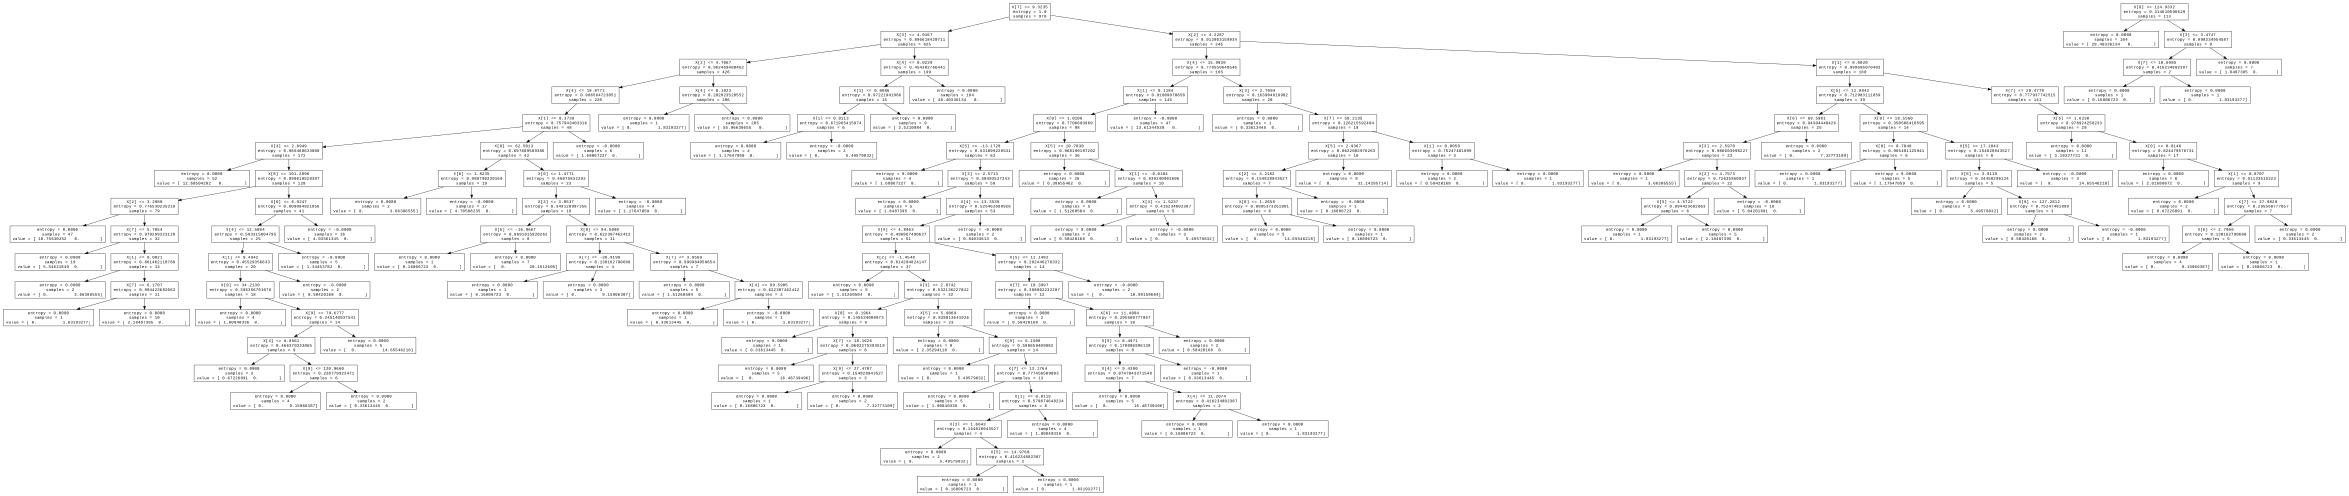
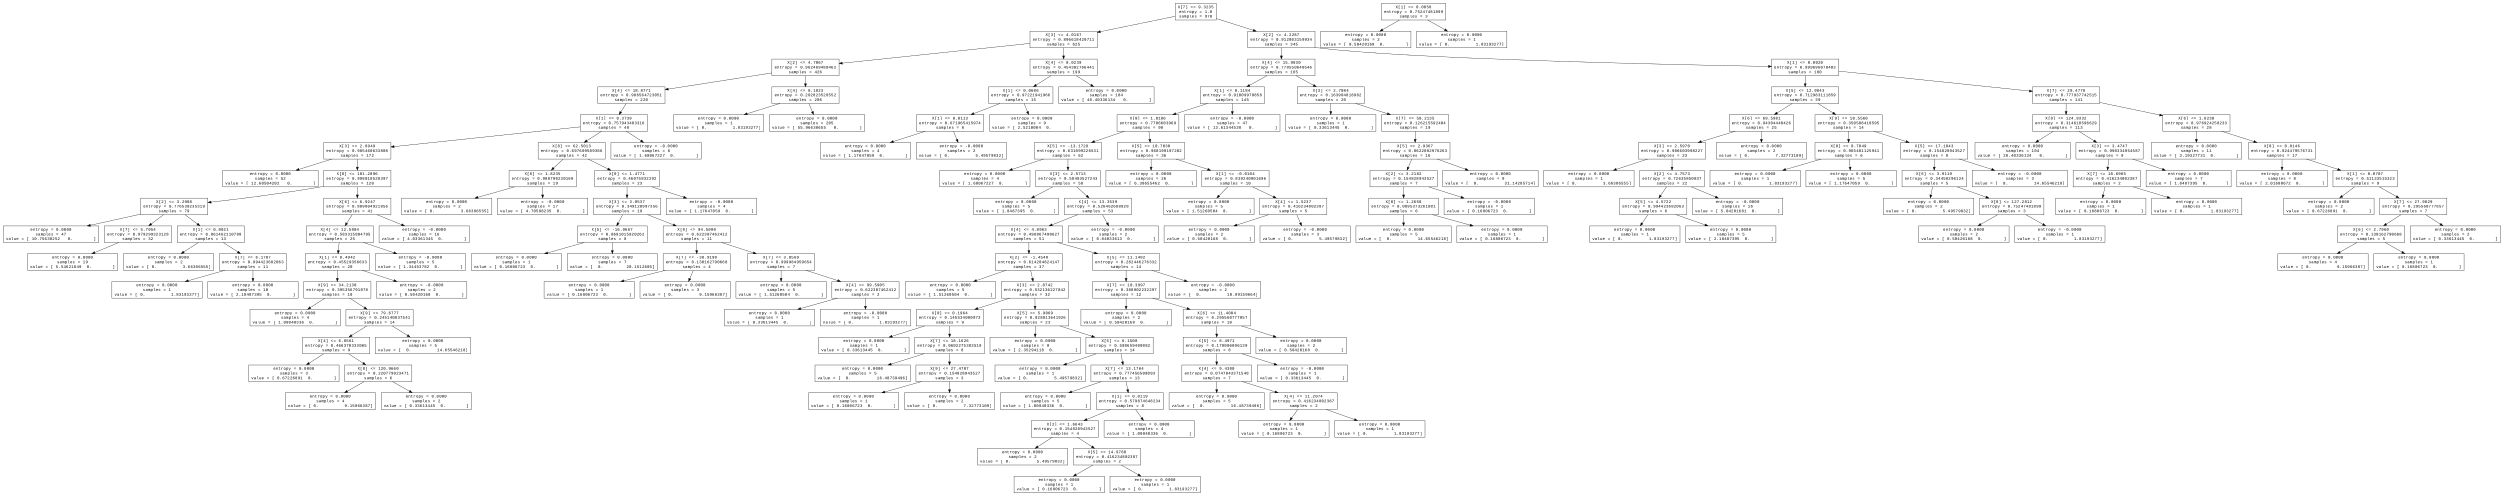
none -> (2066, 107)
(1391, 136) -> none
(145, 247) -> (191, 219)
